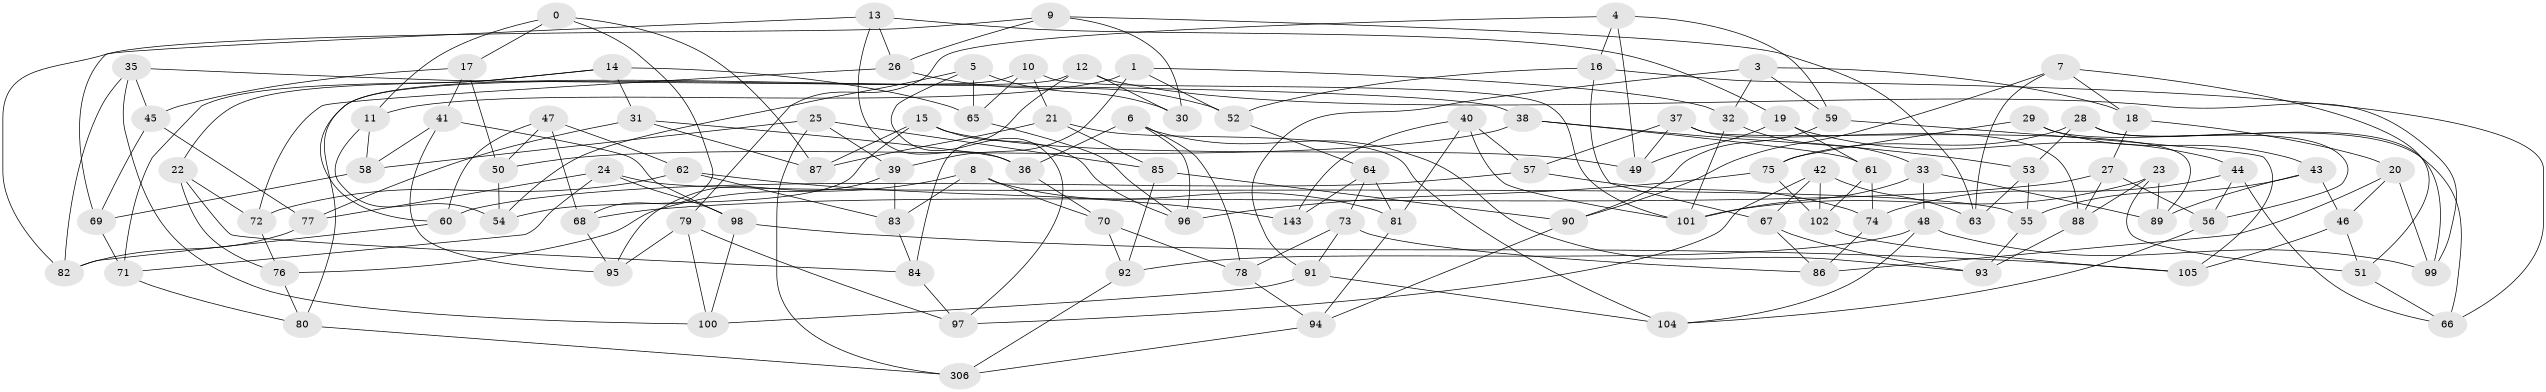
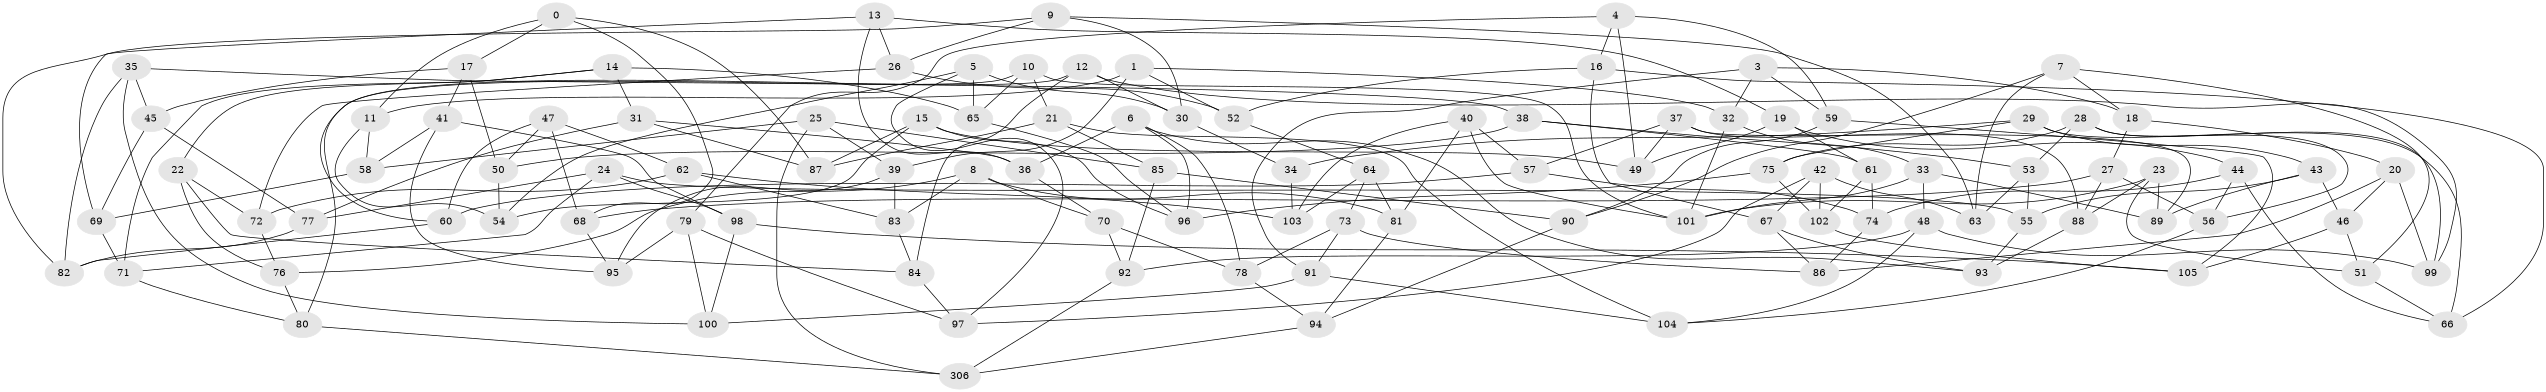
none -> (1291, 170)
(1293, 222) -> (1293, 222)
